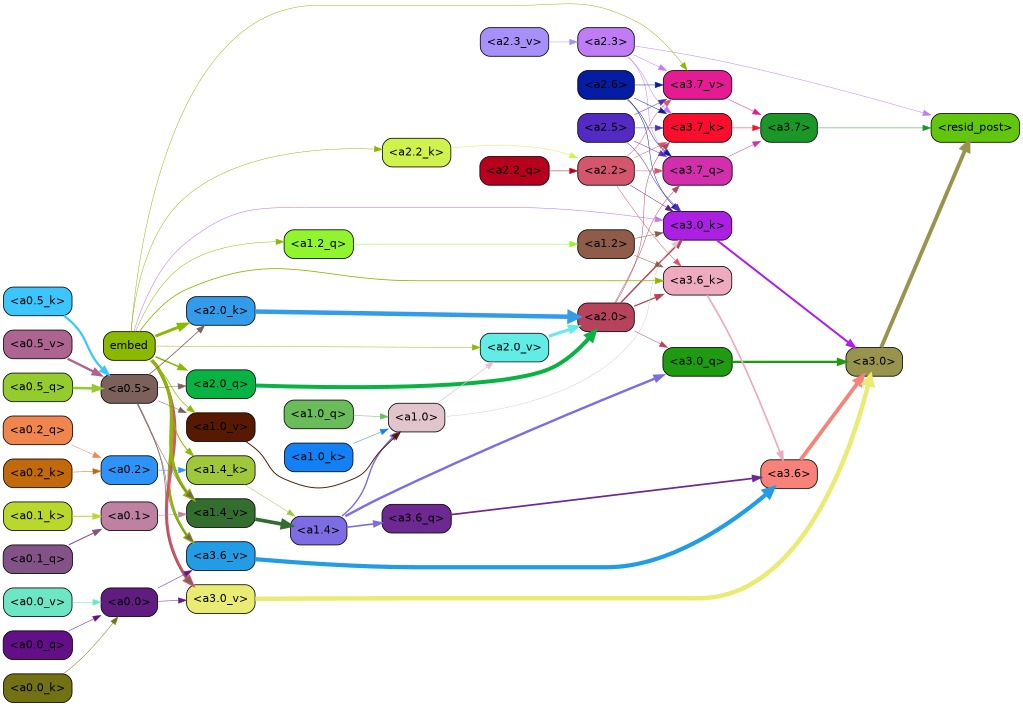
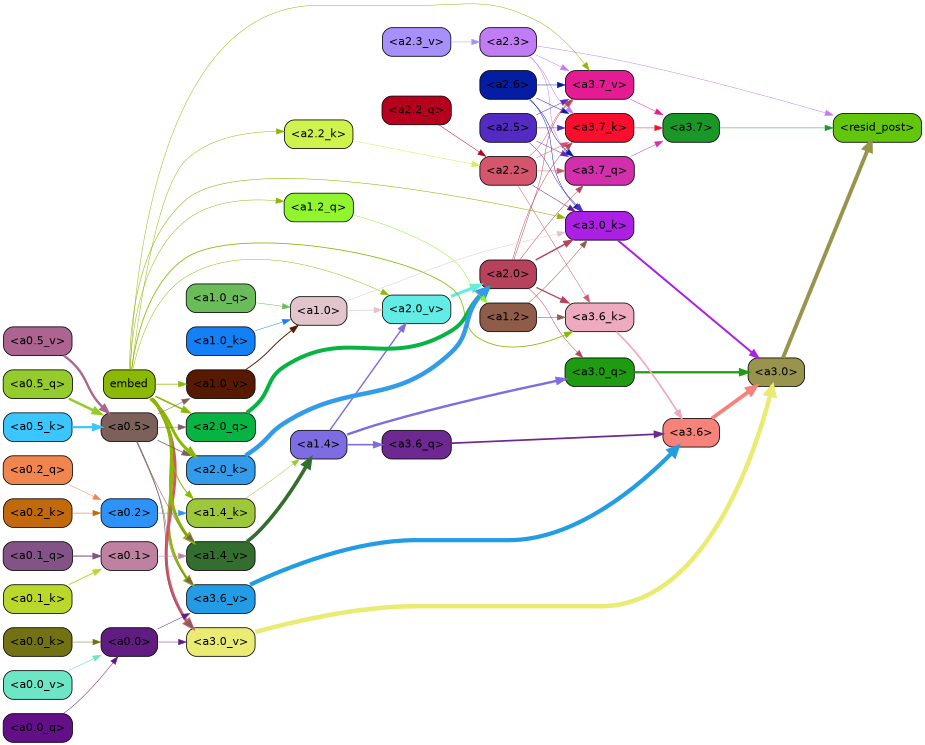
none -> (539, 182)
(364, 208) -> (279, 179)
(368, 478) -> (365, 380)
